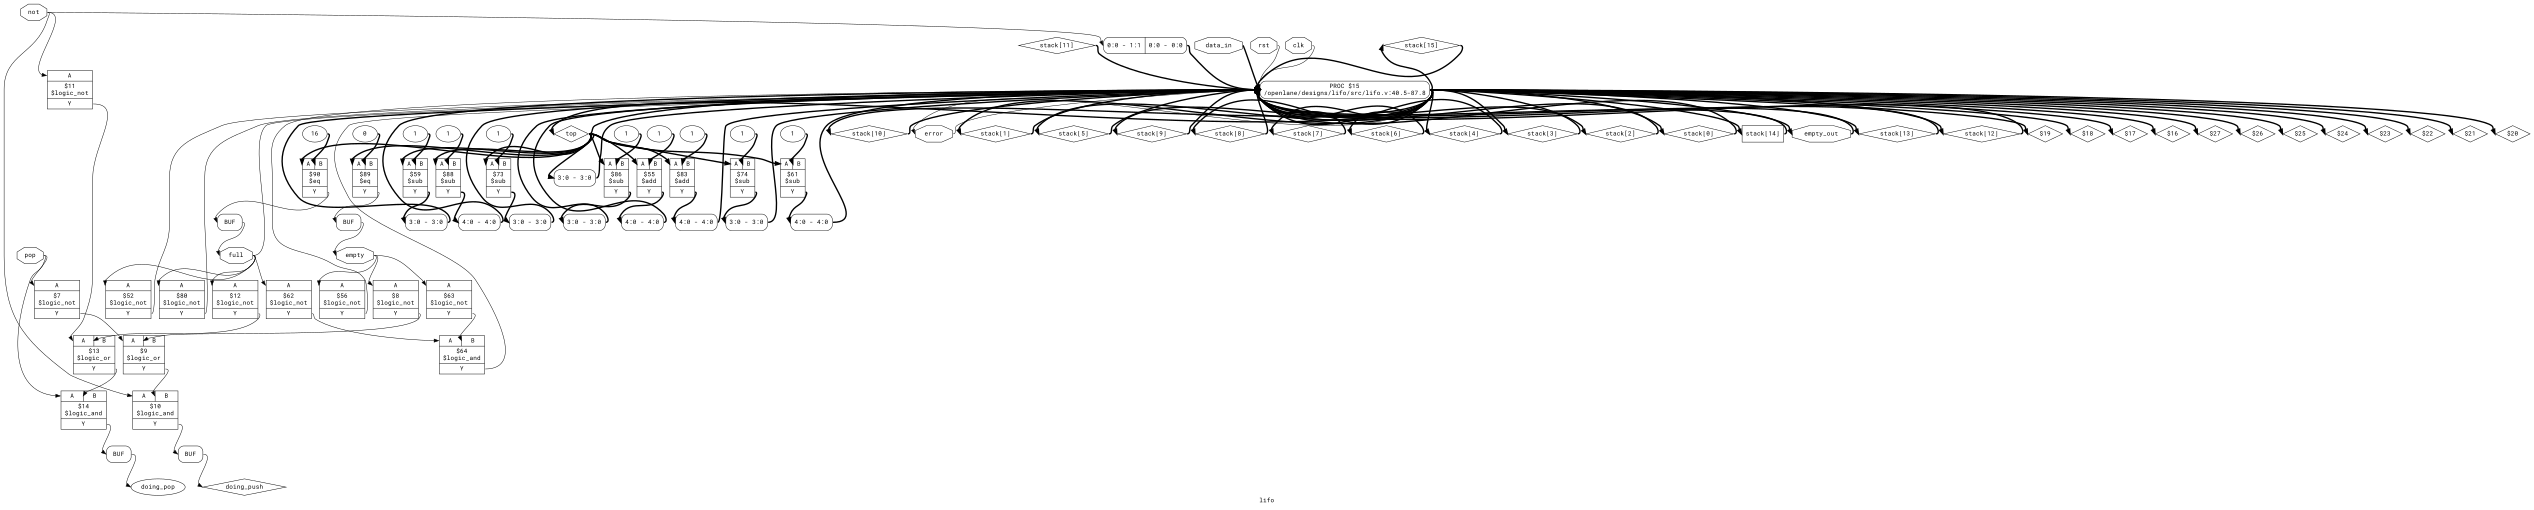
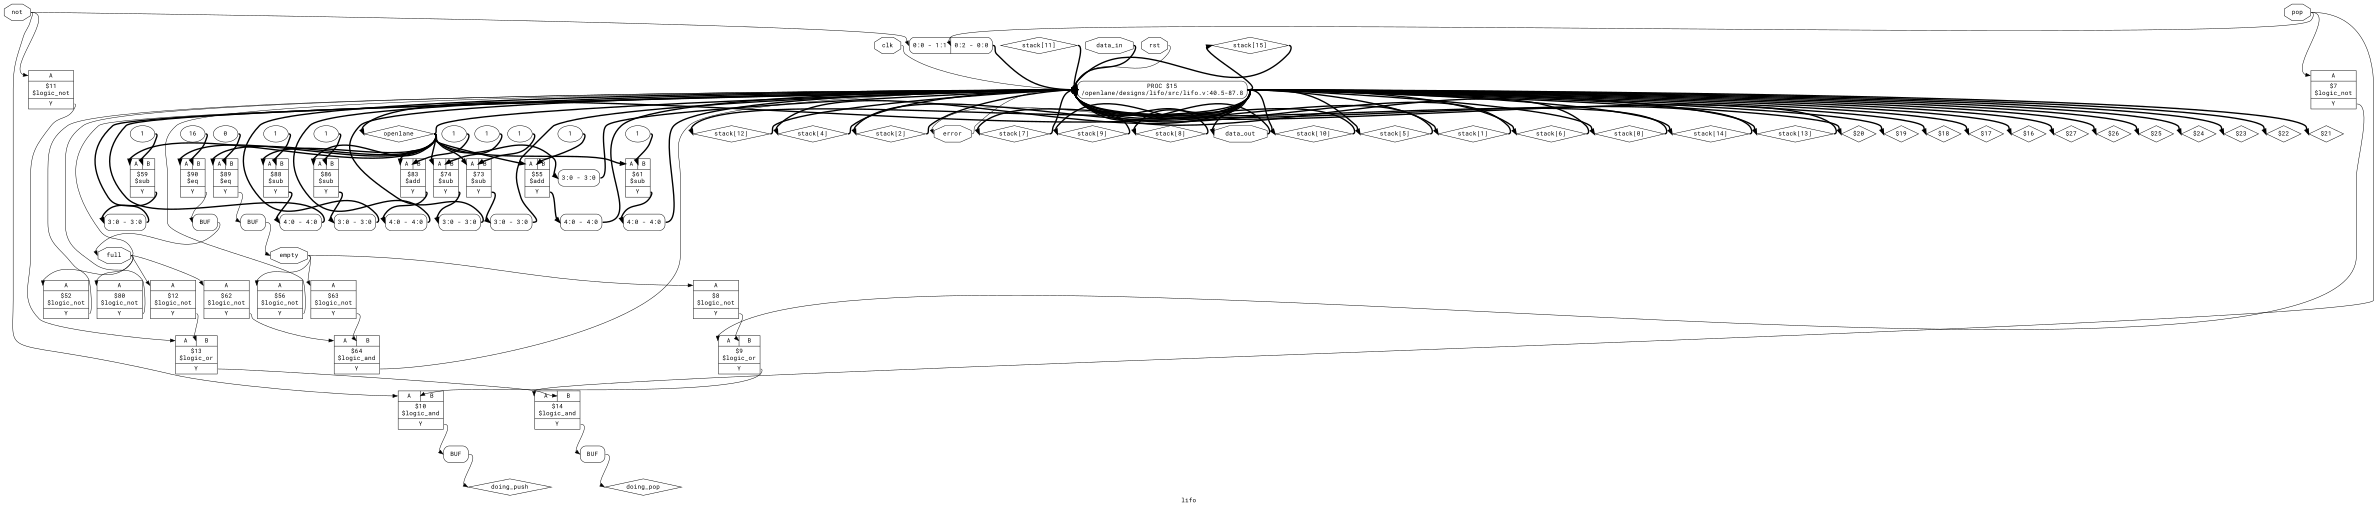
none -> (1633, 29)
(1166, 45) -> (972, 45)
(571, 134) -> (399, 134)
(1543, 134) -> none
(1763, 134) -> (1711, 134)
(1821, 134) -> (1241, 134)
(158, 487) -> (643, 487)
